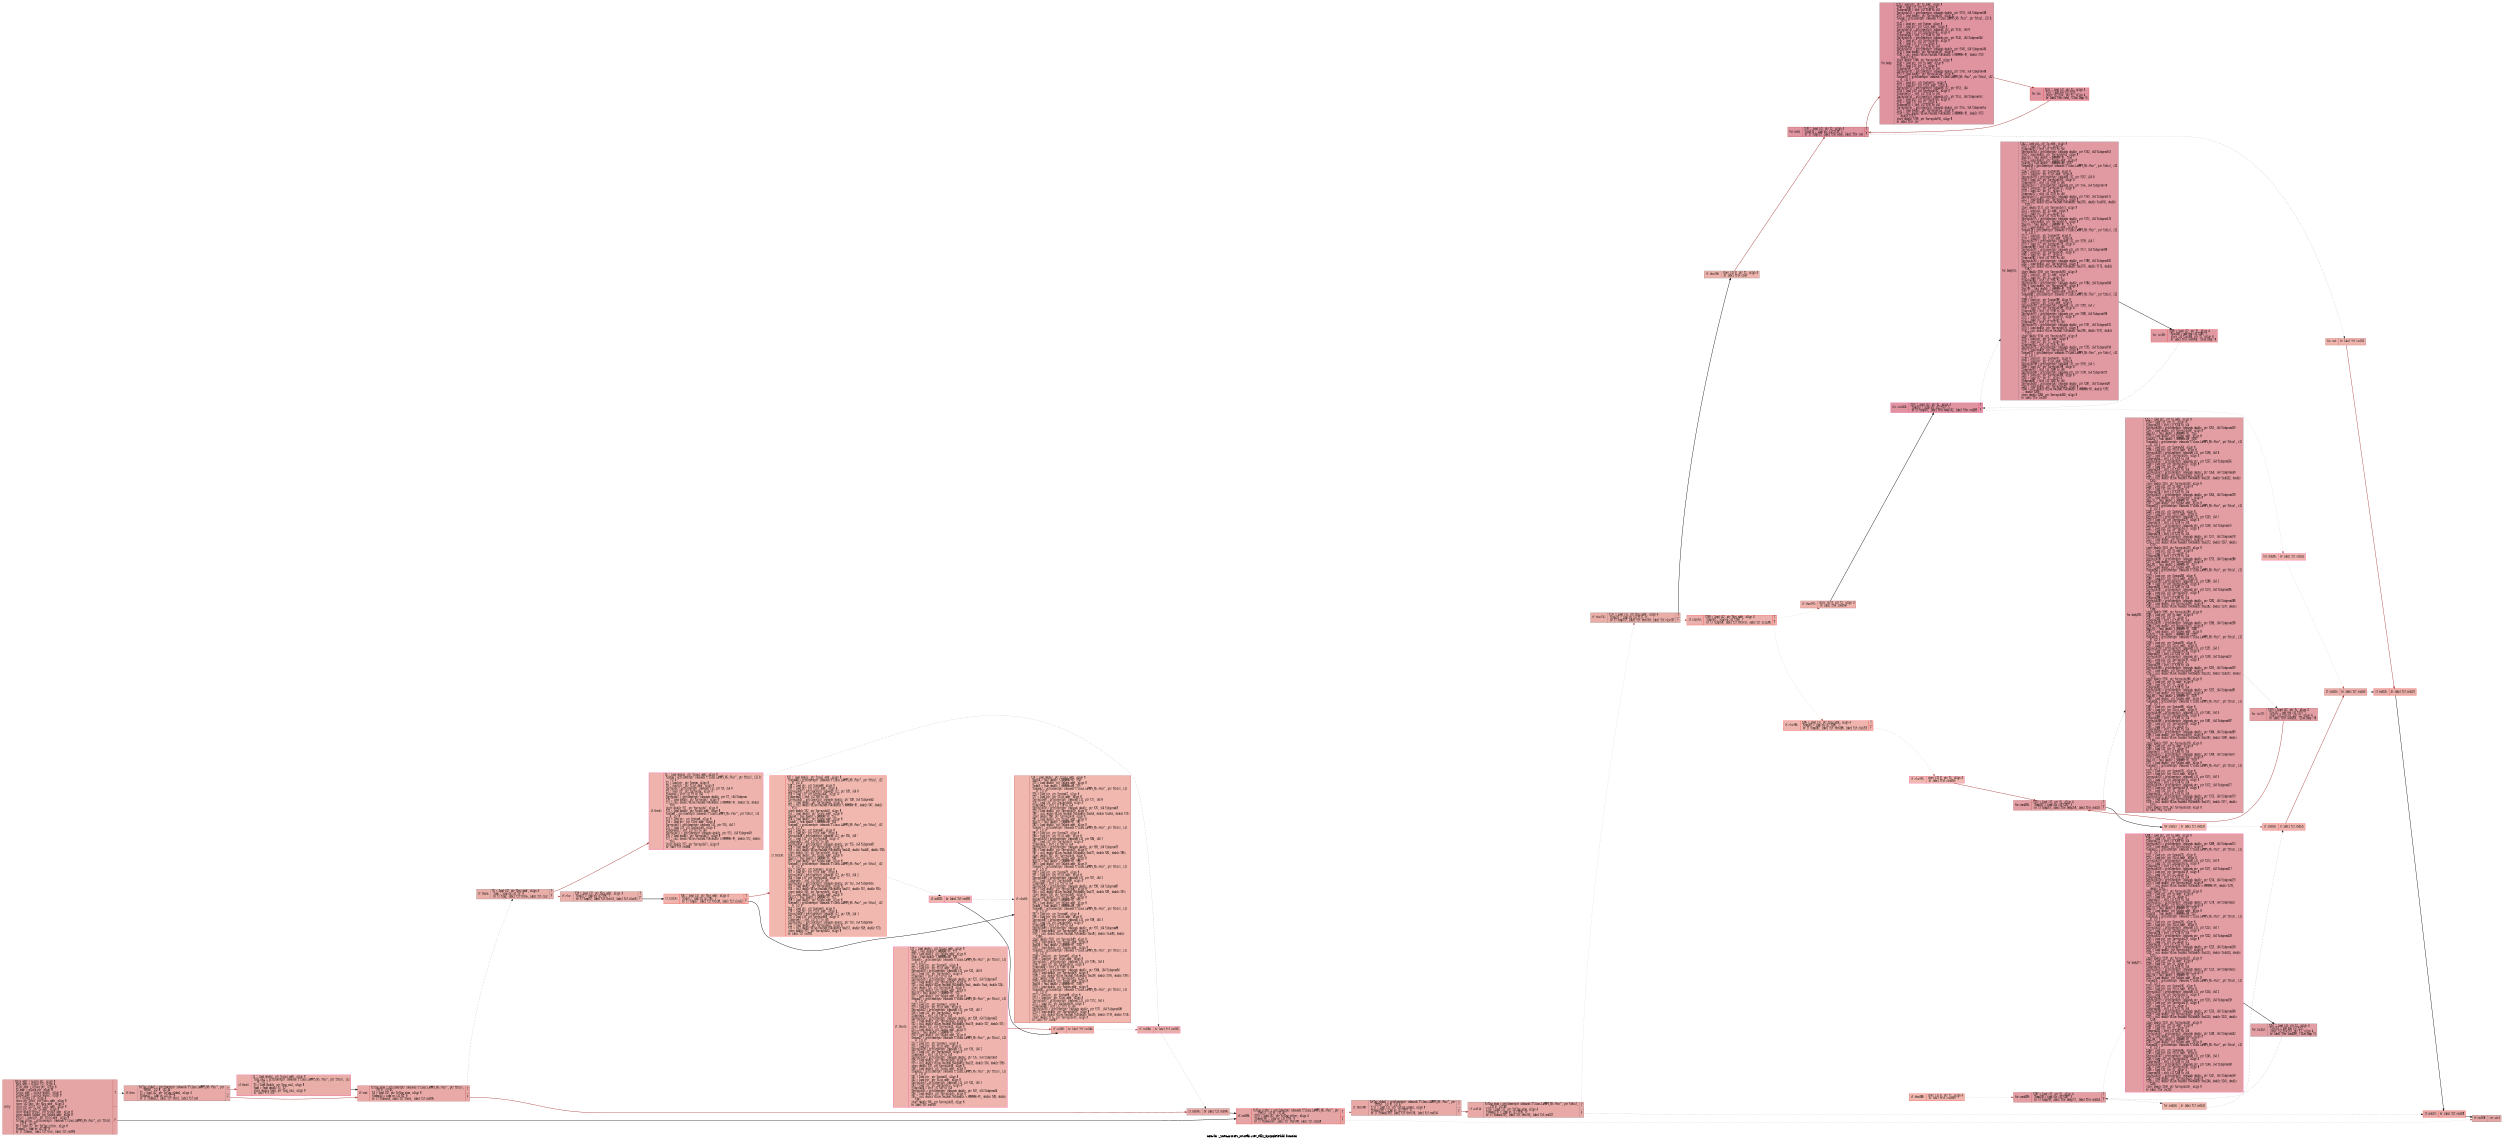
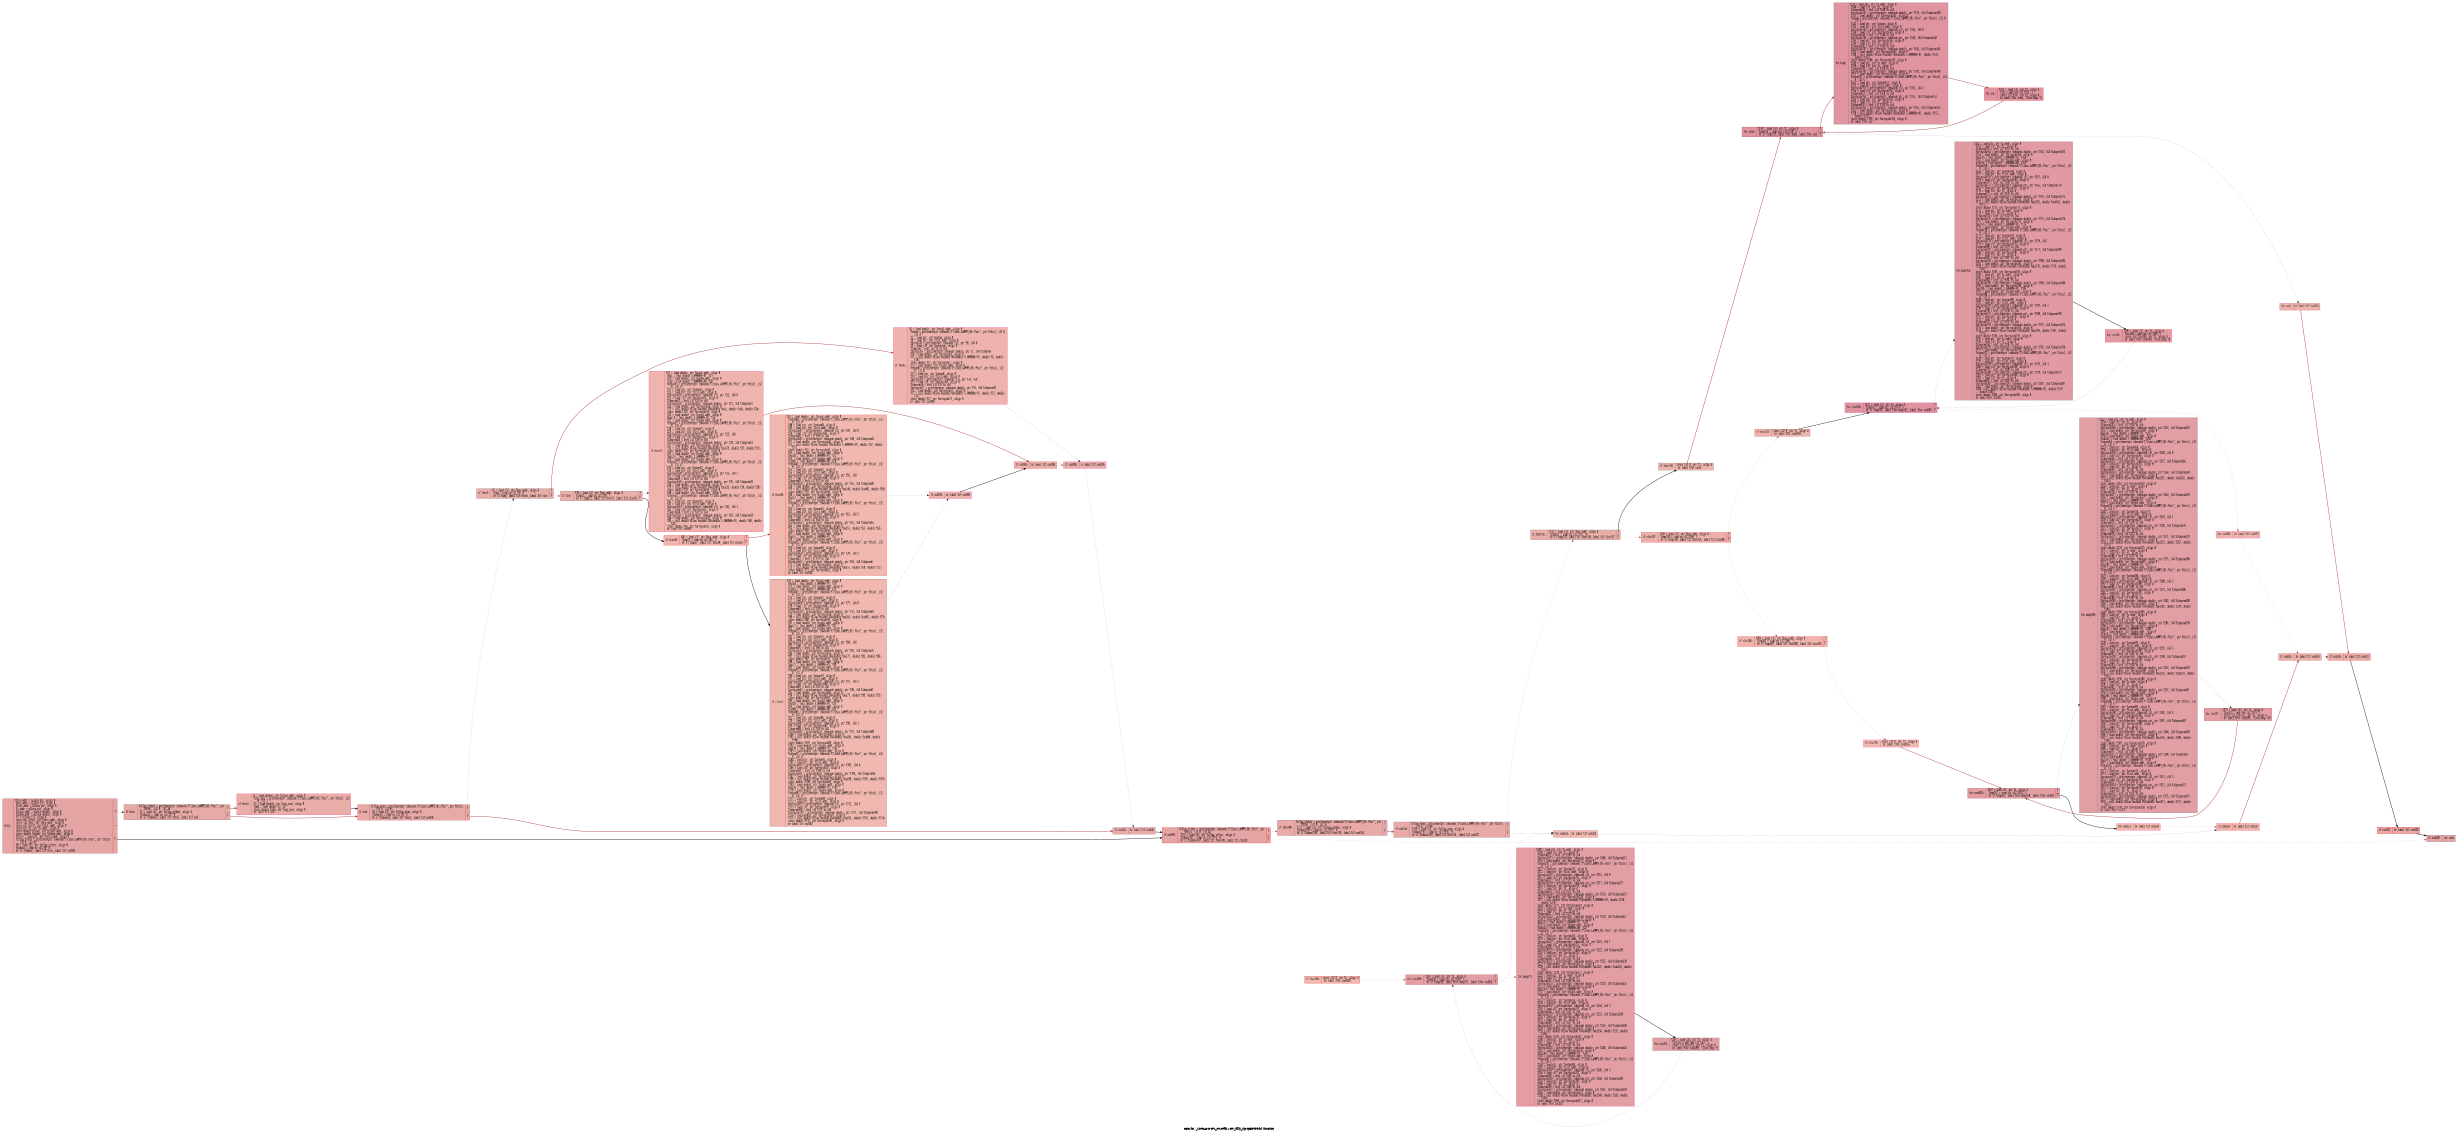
none -> (645, 493)
(992, 899) -> (917, 552)
(2002, 1115) -> (1531, 834)
